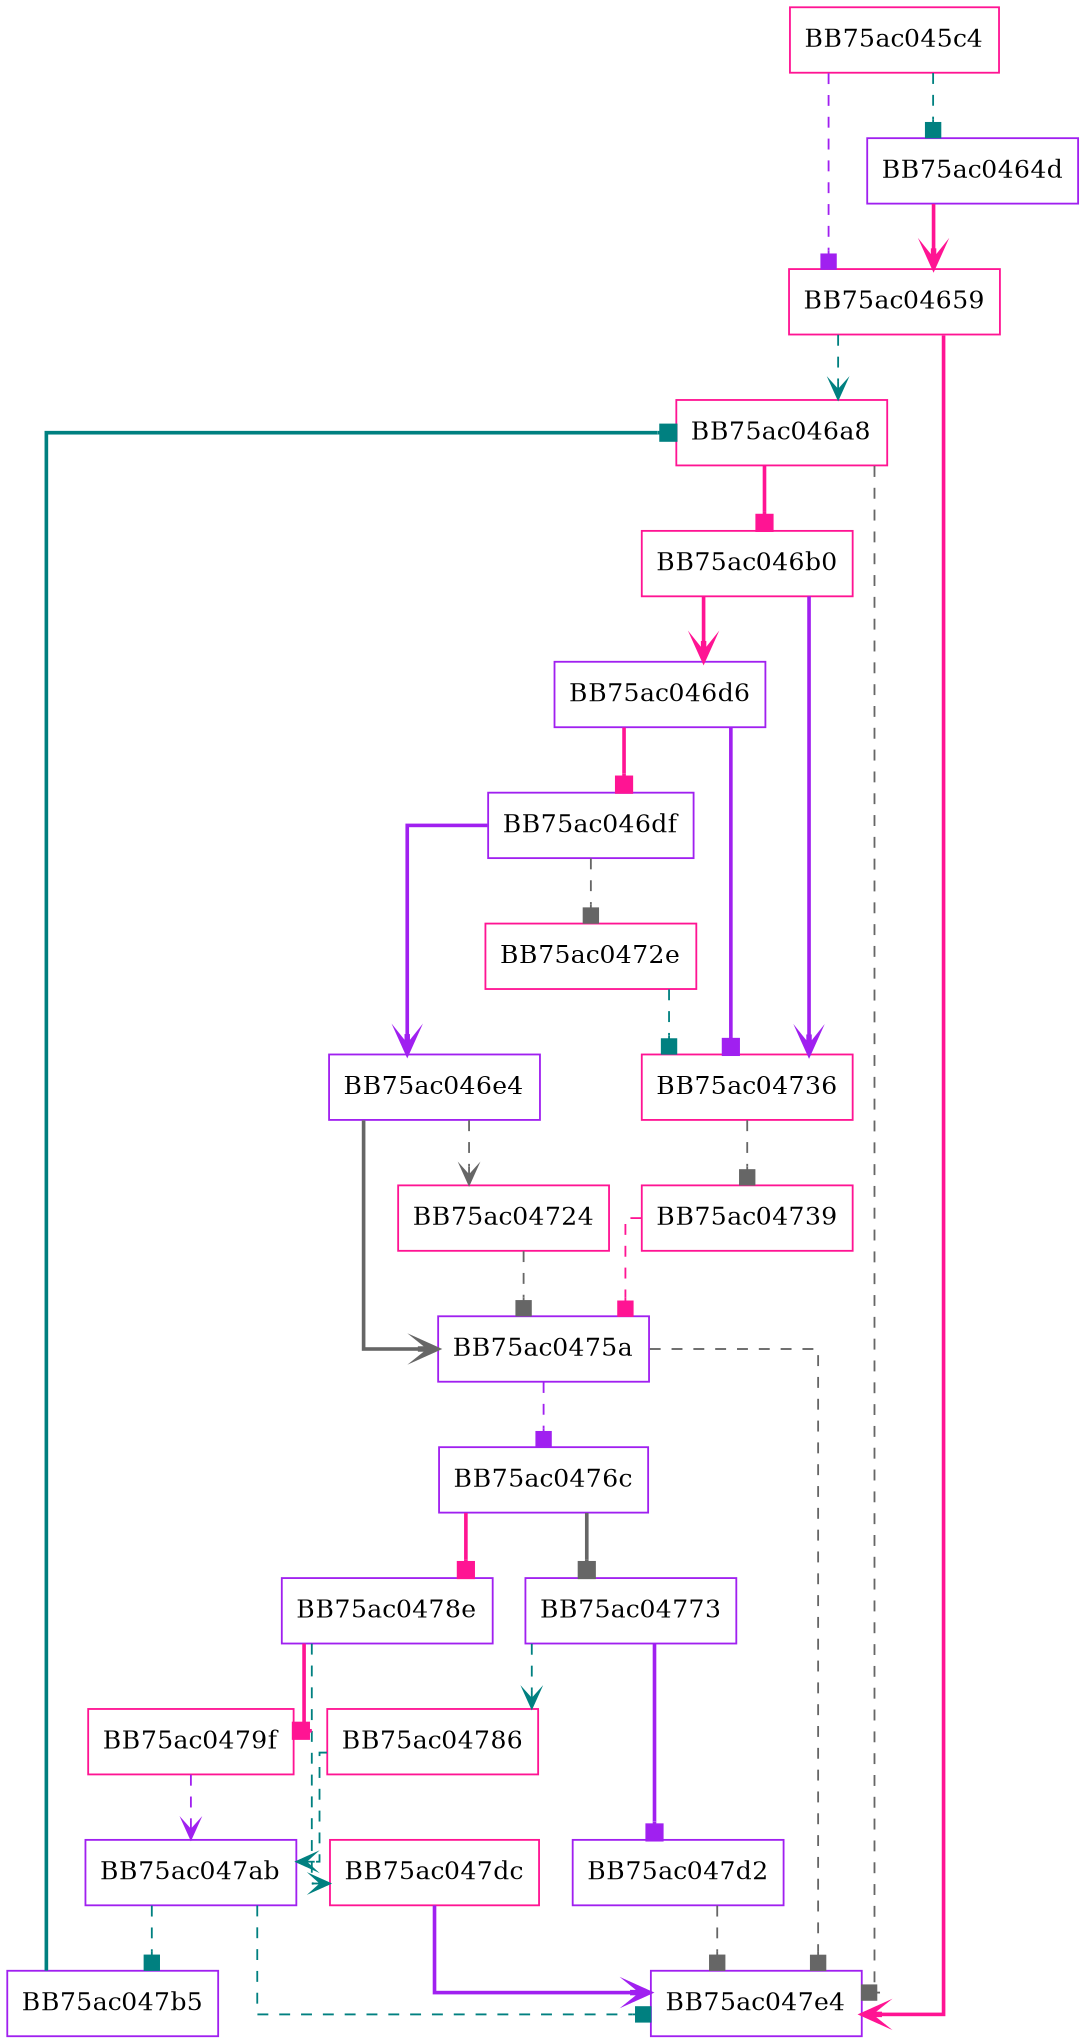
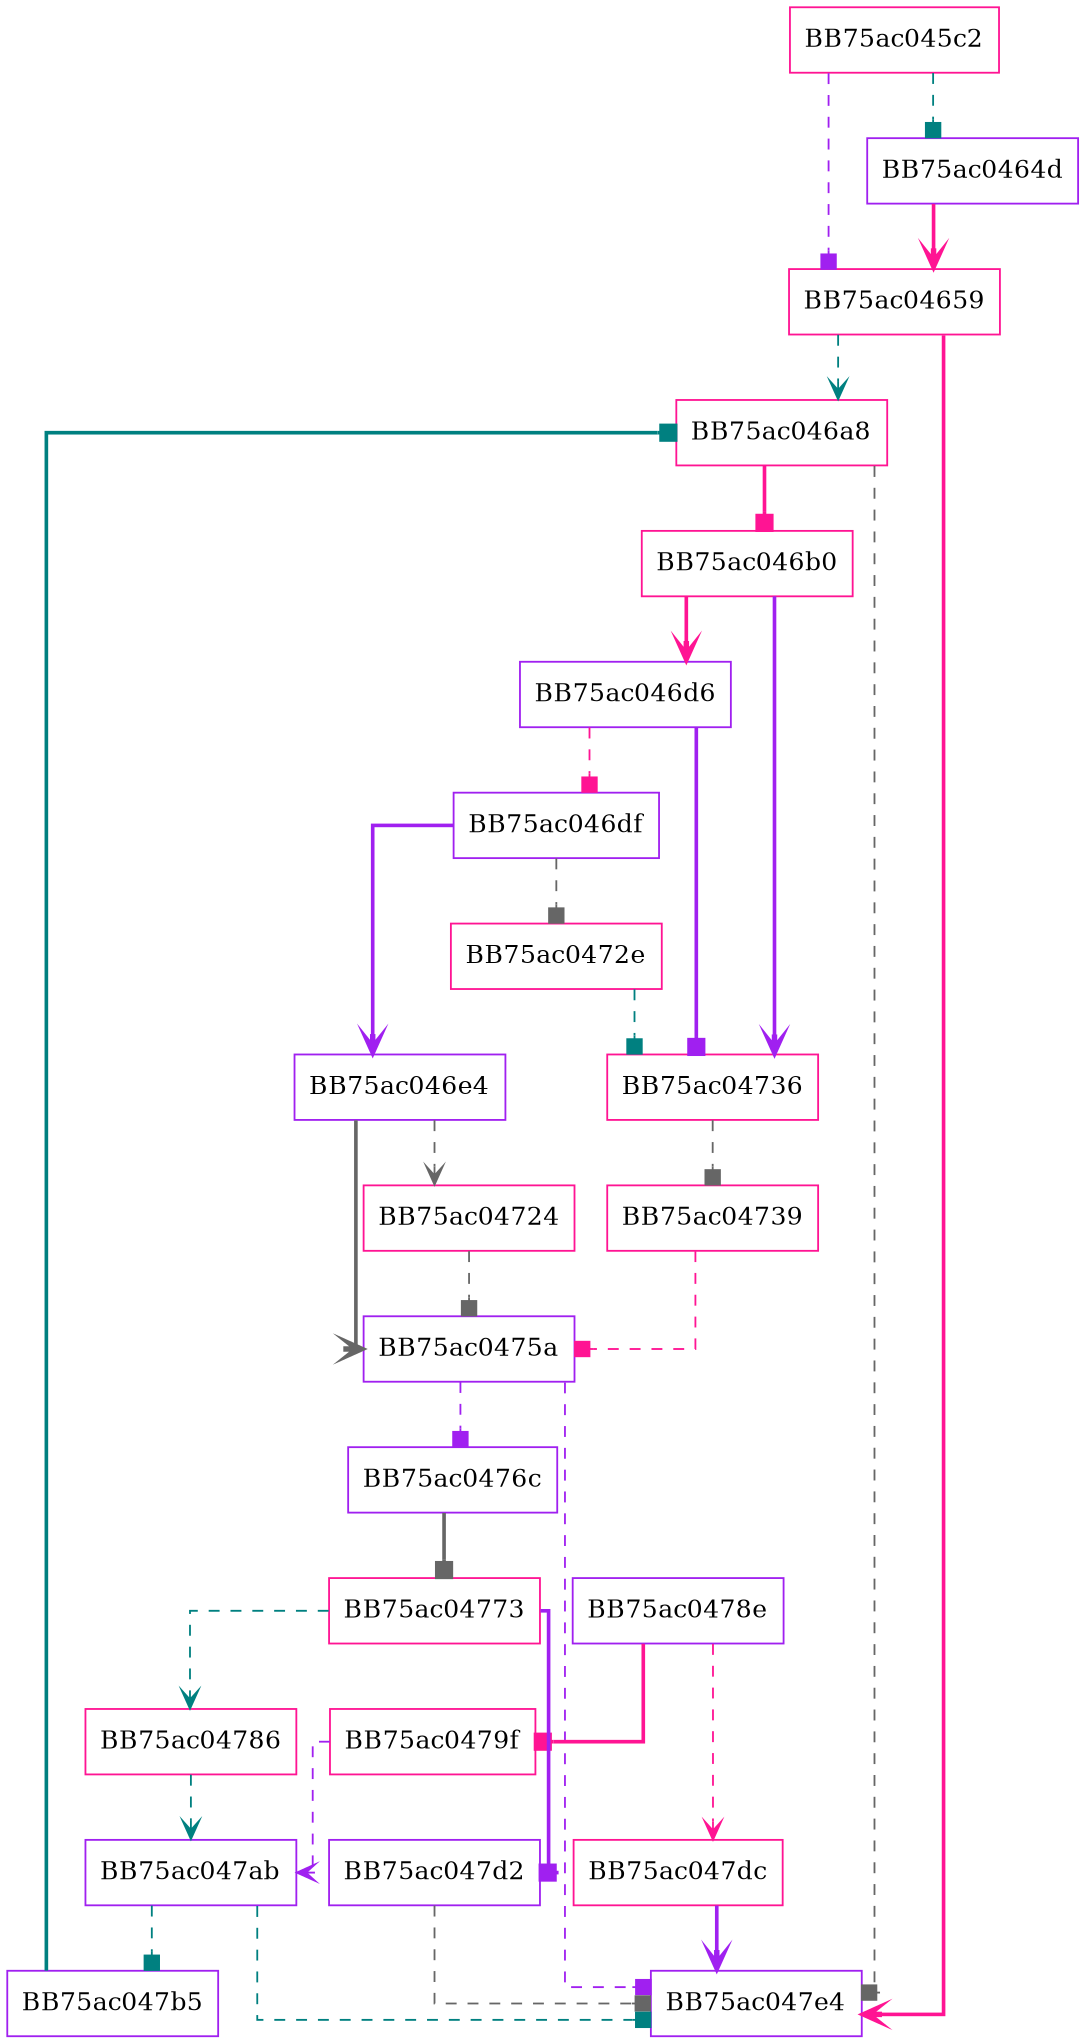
(894, 40) -> (894, 40)
(624, 751) -> (590, 751)
(466, 1536) -> none
(818, 1566) -> (565, 1718)
(631, 1611) -> (435, 1611)
(312, 1740) -> (713, 1733)
